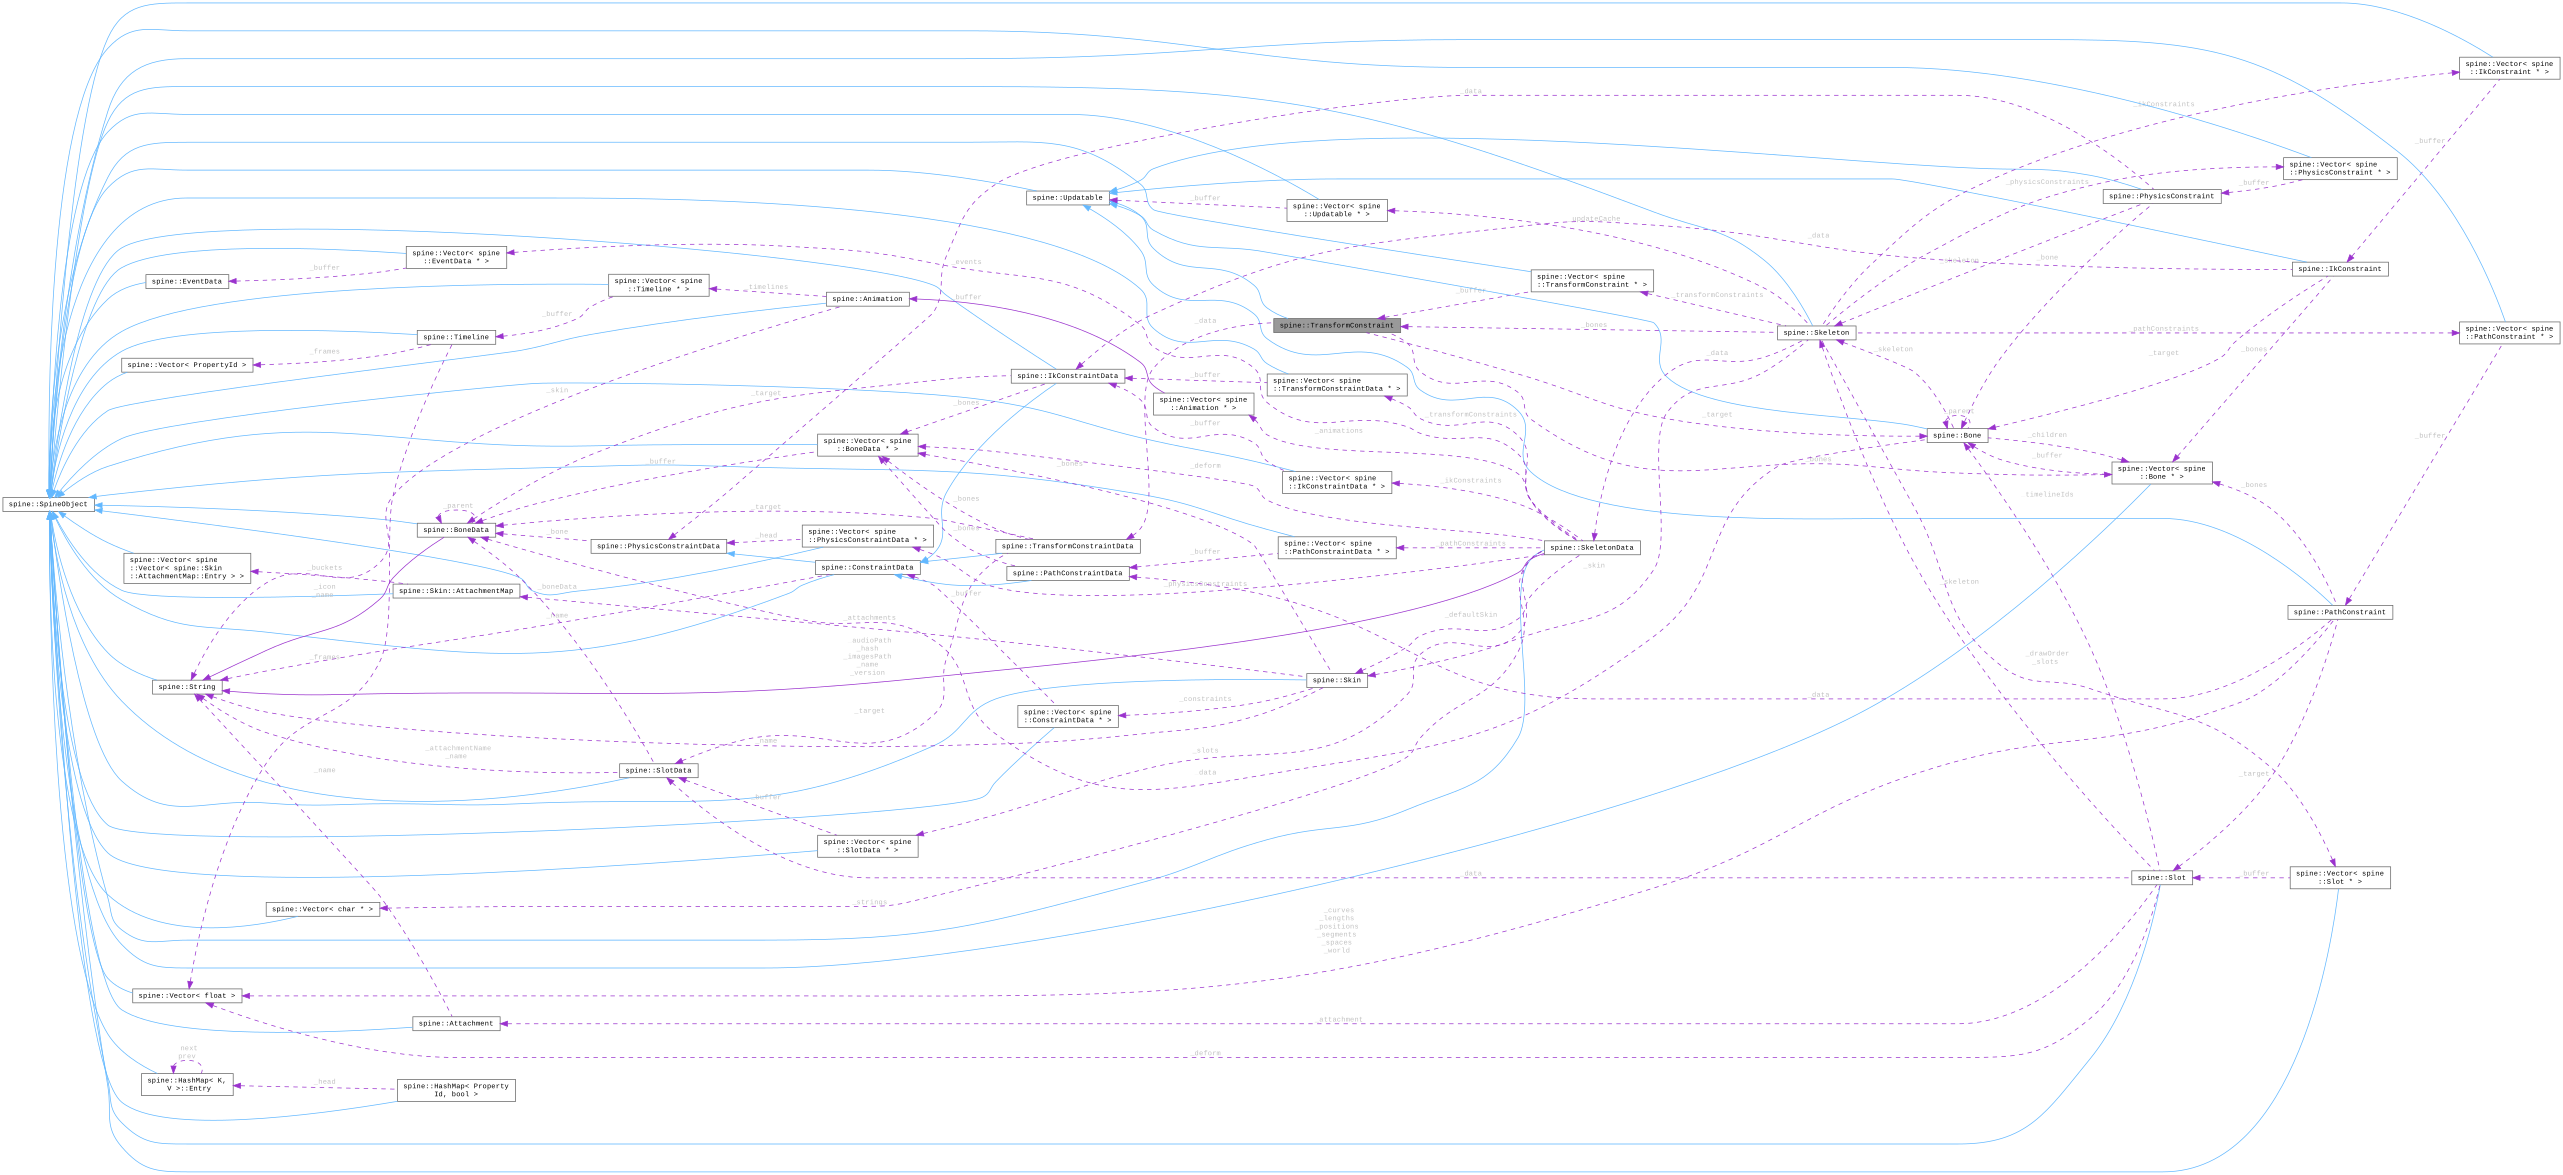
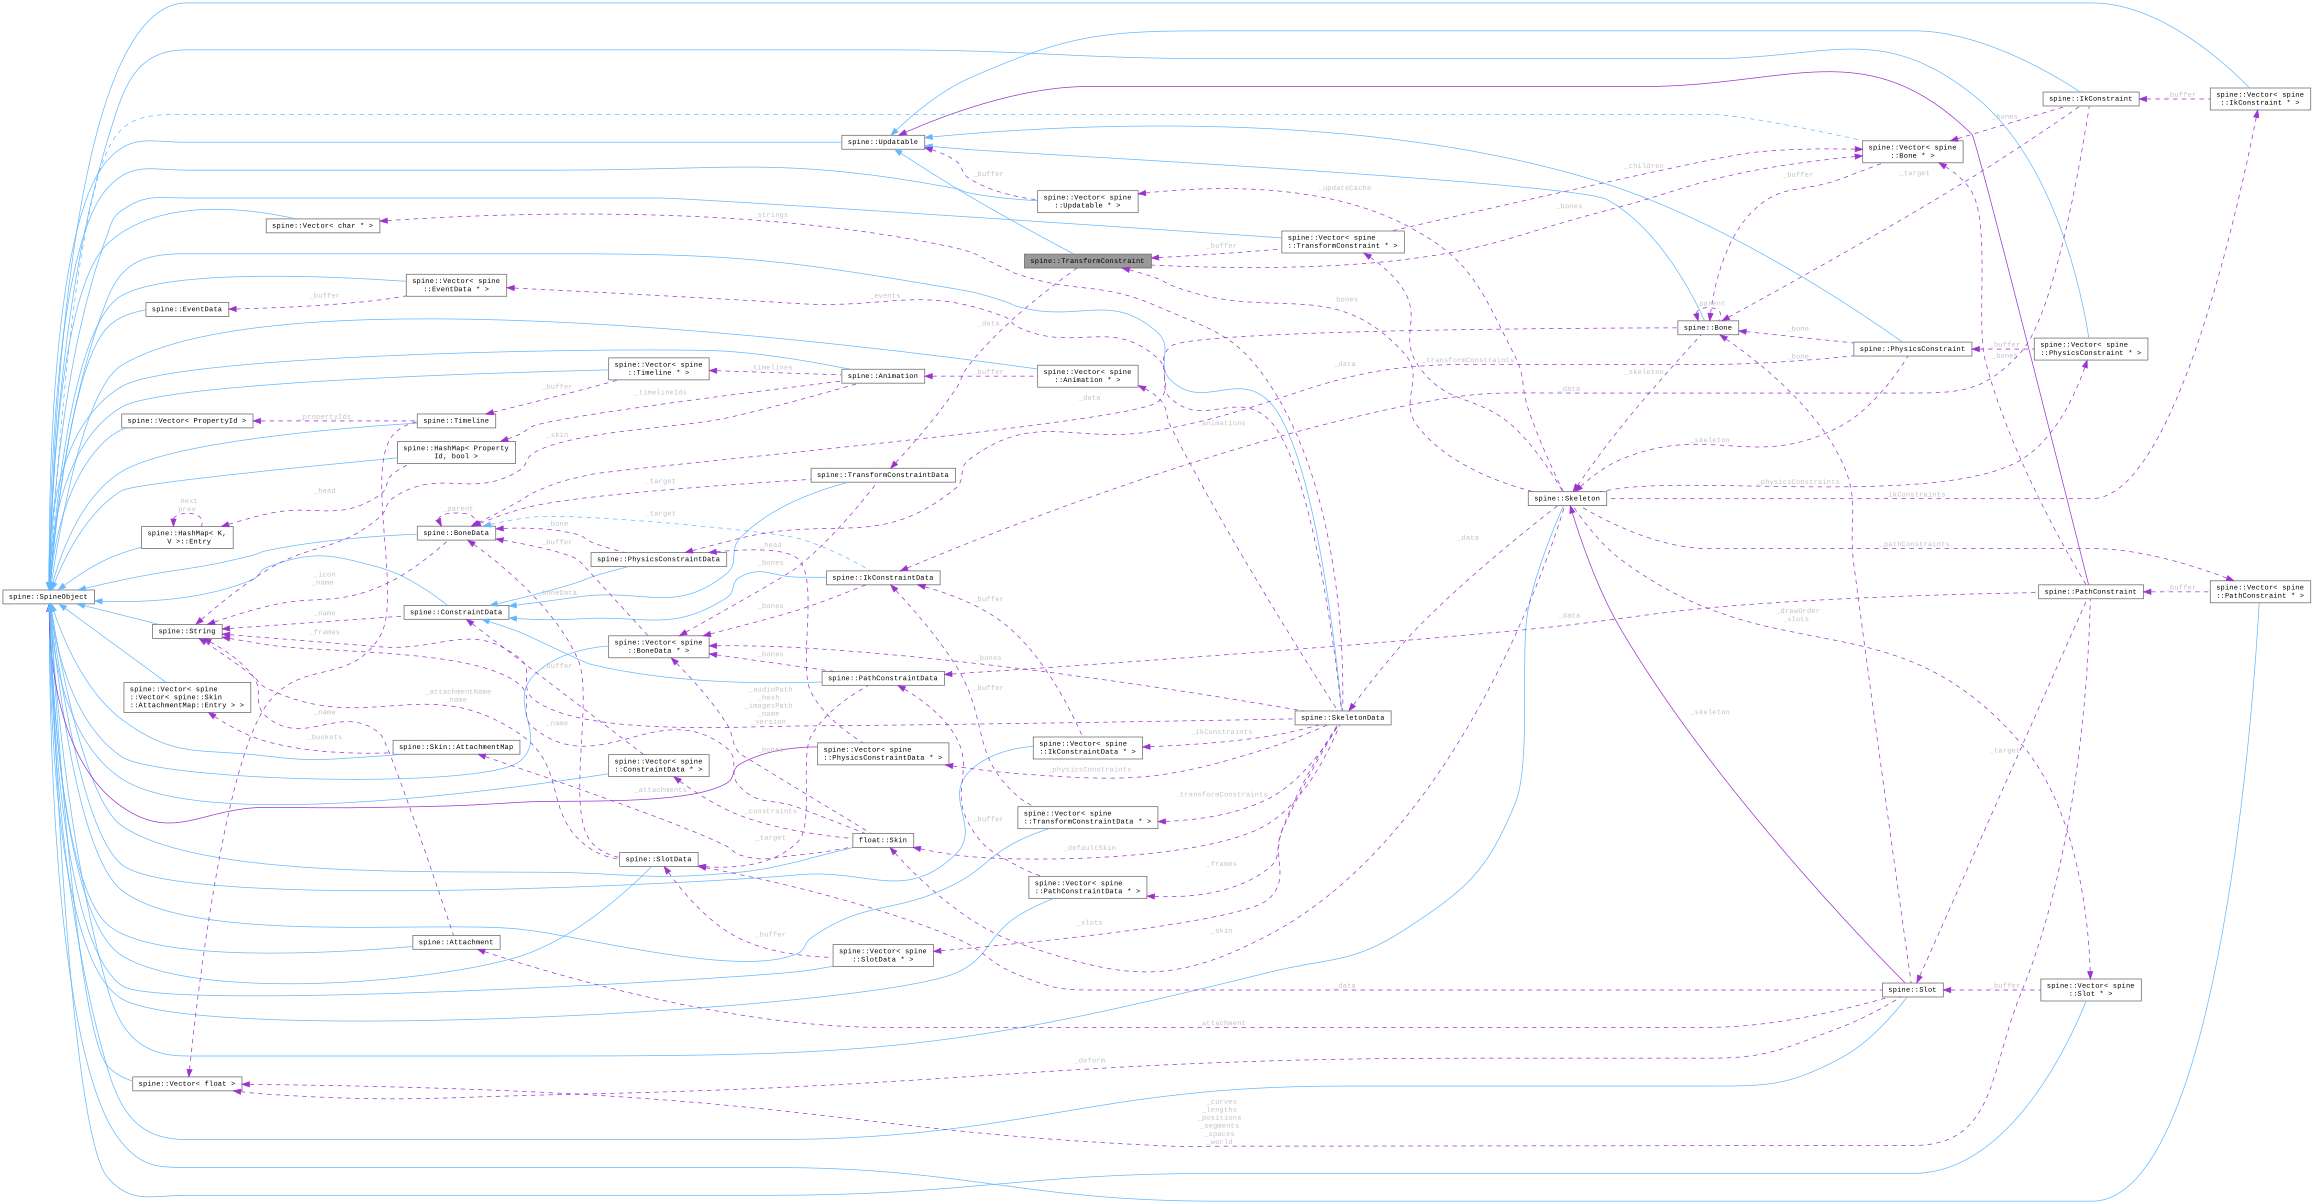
(475, 234) -> (462, 320)
(1053, 320) -> (985, 376)
(323, 352) -> (323, 417)
none -> (673, 403)
(731, 408) -> (684, 525)
(1652, 416) -> none
(2055, 446) -> (1622, 179)
(1204, 466) -> (987, 658)
(2046, 495) -> (1796, 357)
(1649, 511) -> (1677, 85)
(1469, 544) -> (1220, 864)
(761, 557) -> (563, 587)
(467, 564) -> (367, 808)
(339, 625) -> (338, 598)
(1955, 630) -> (1714, 765)
(896, 680) -> (742, 727)
(1337, 681) -> (883, 840)
(901, 735) -> (806, 800)
(971, 949) -> (761, 114)
